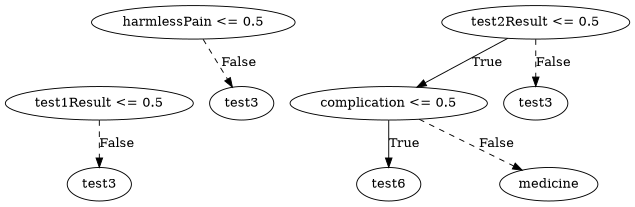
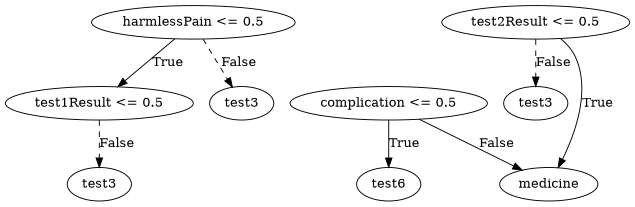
none -> (150, 60)
(466, 61) -> (581, 97)
(466, 143) -> (466, 143)
